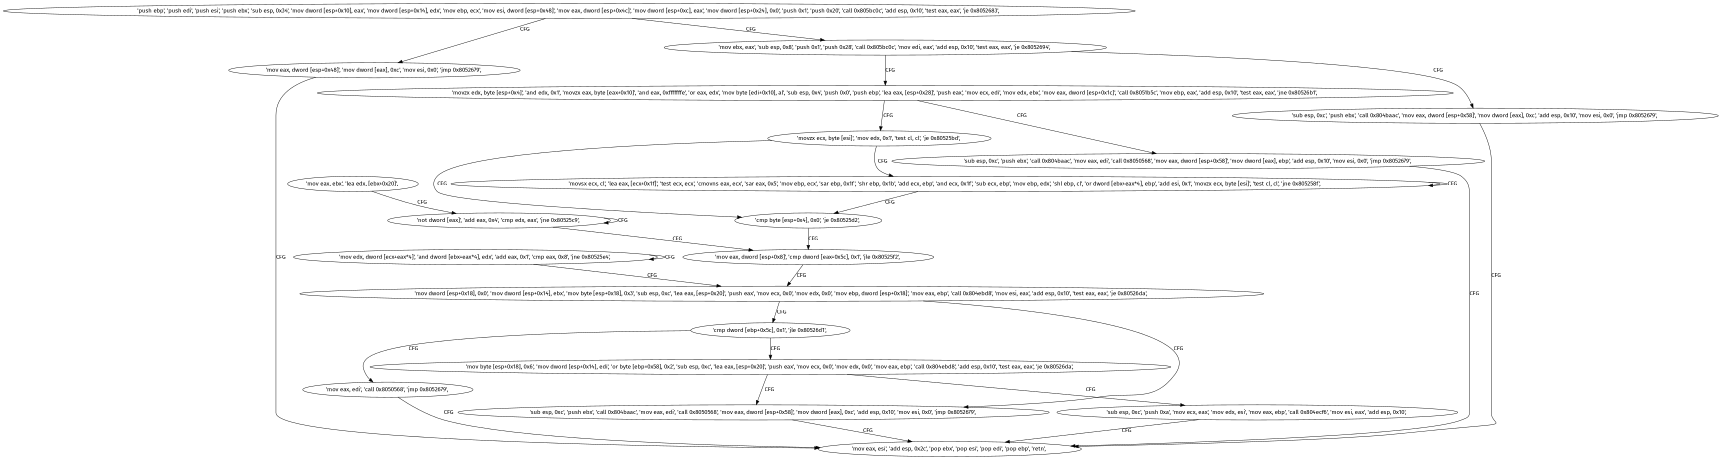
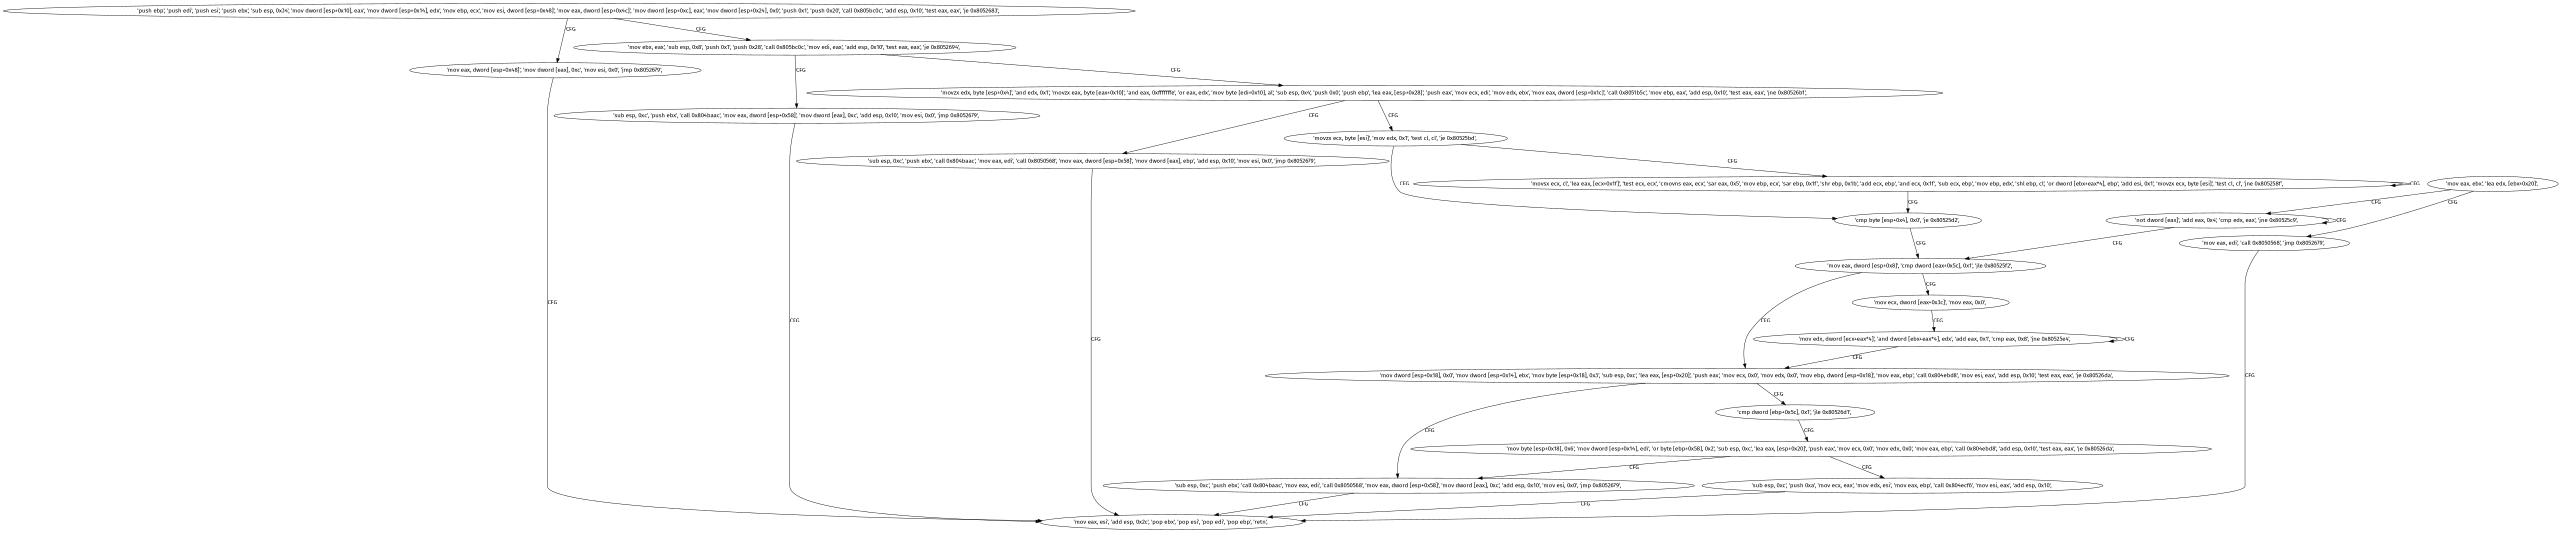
none -> (1931, 303)
(516, 336) -> (2393, 217)
